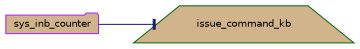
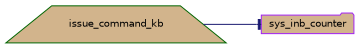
(125, 24) -> (230, 24)
